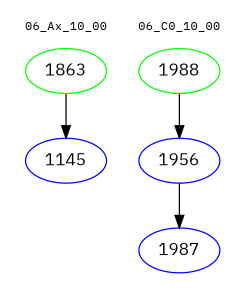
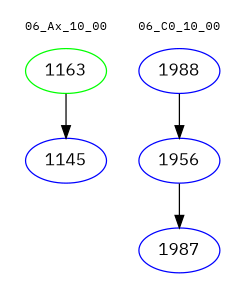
(66, 71) -> (66, 71)
(179, 71) -> (179, 71)
